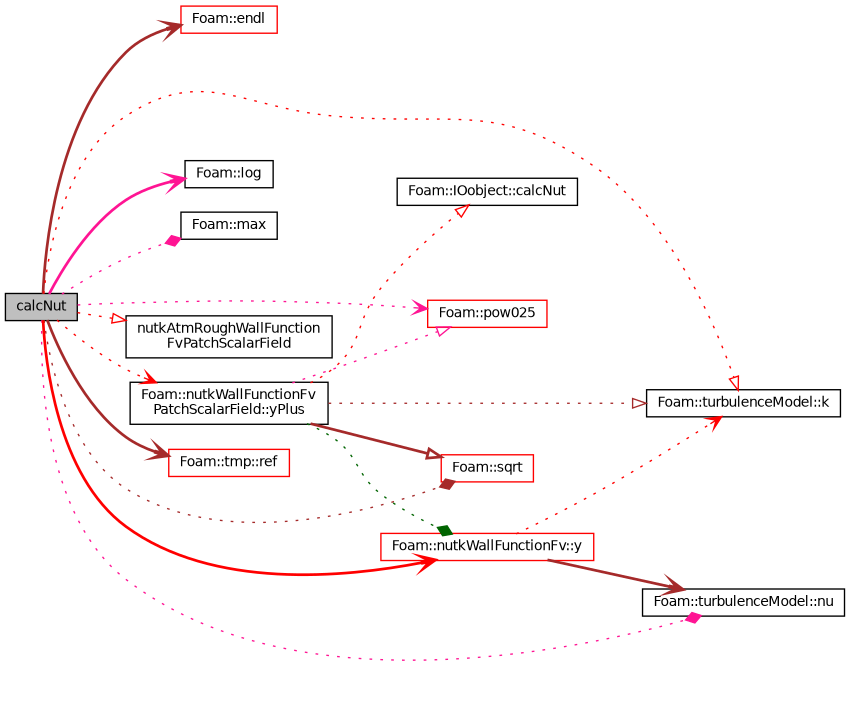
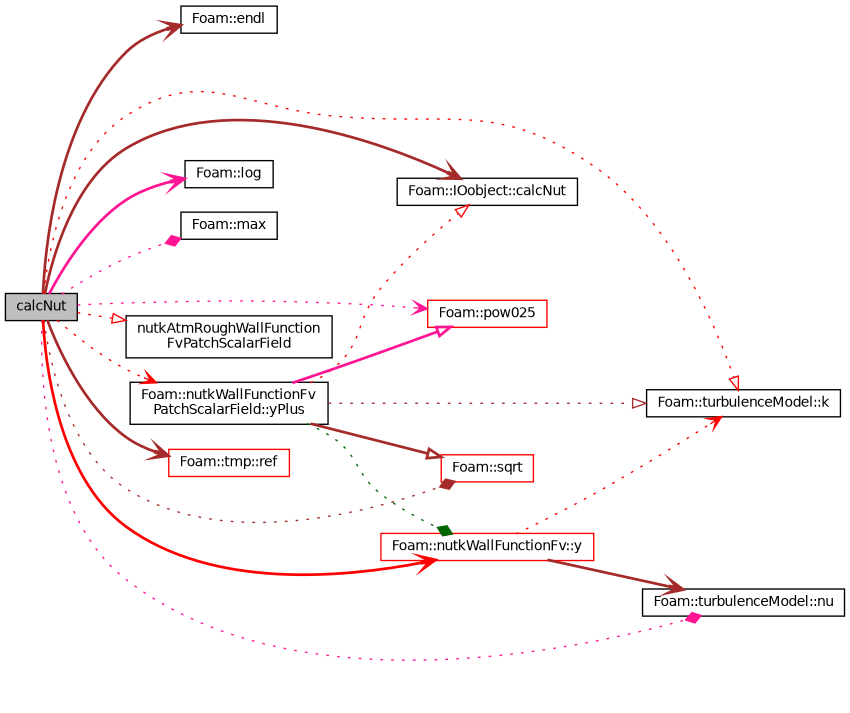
(229, 20) -> (229, 20)
none -> (203, 123)
(365, 358) -> (365, 358)
